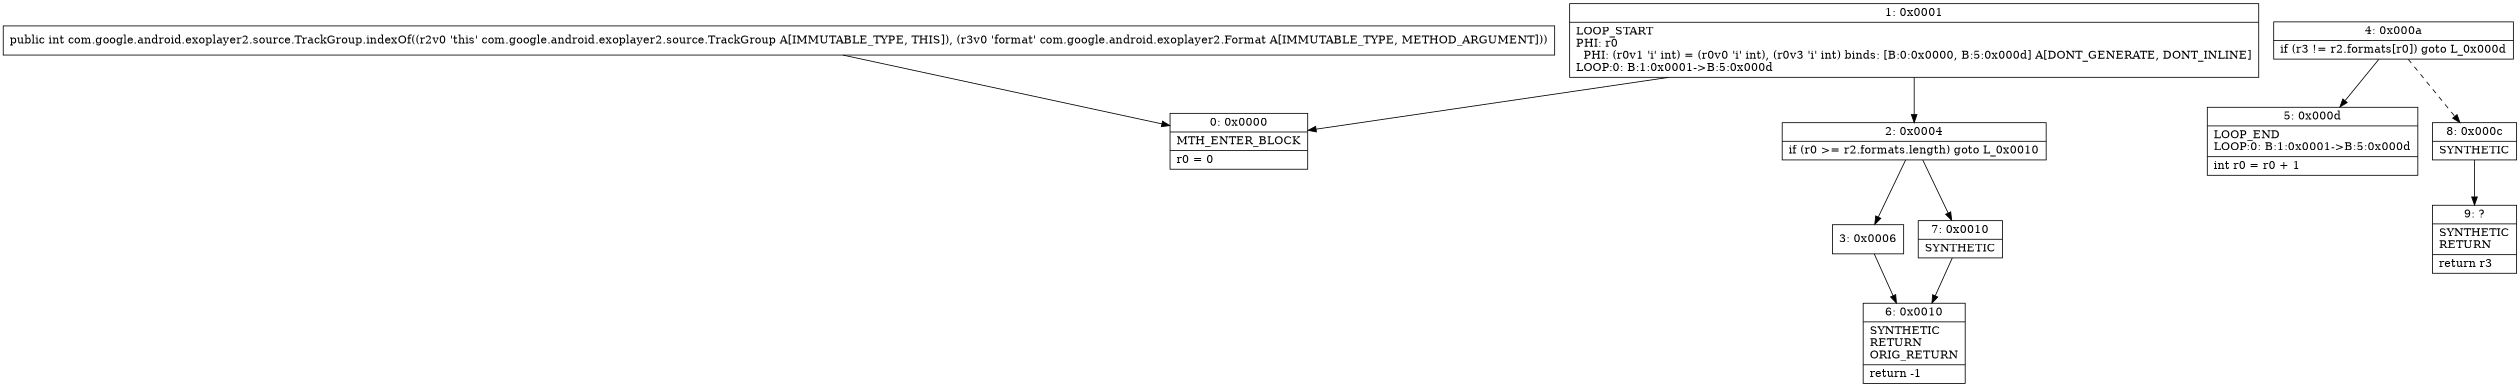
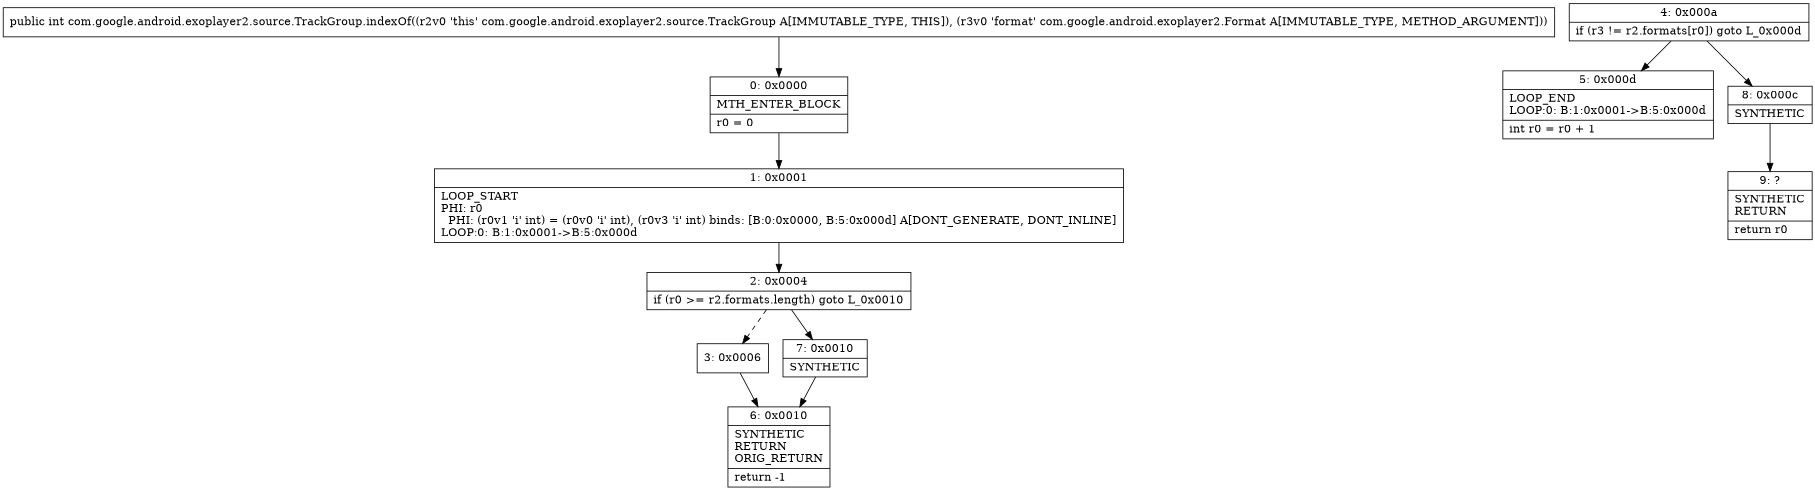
(2431, 88) -> (1727, 61)
(1492, 103) -> (779, 147)
(1892, 189) -> (757, 323)
(2466, 264) -> (1762, 230)
